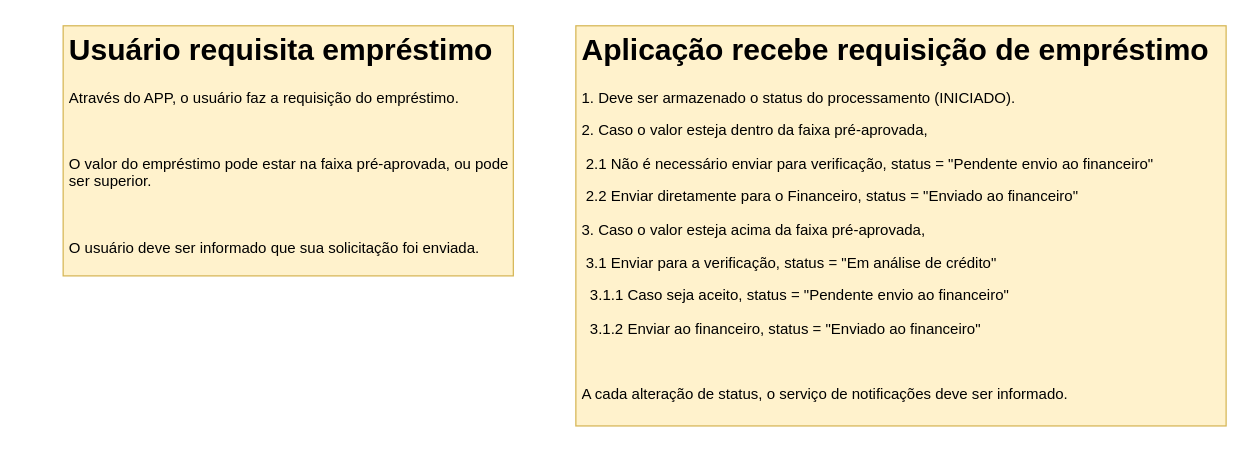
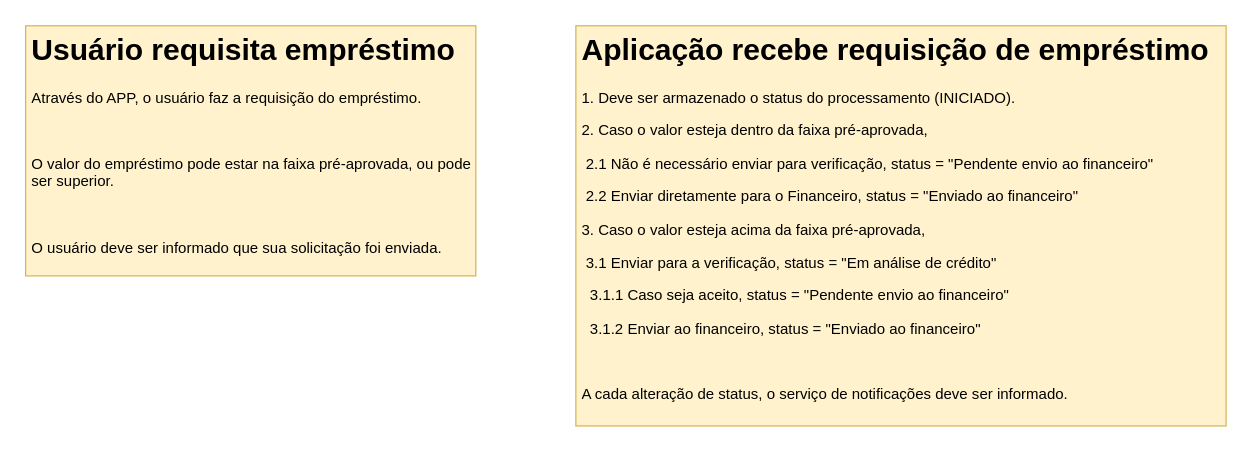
(288, 151) -> (251, 151)
